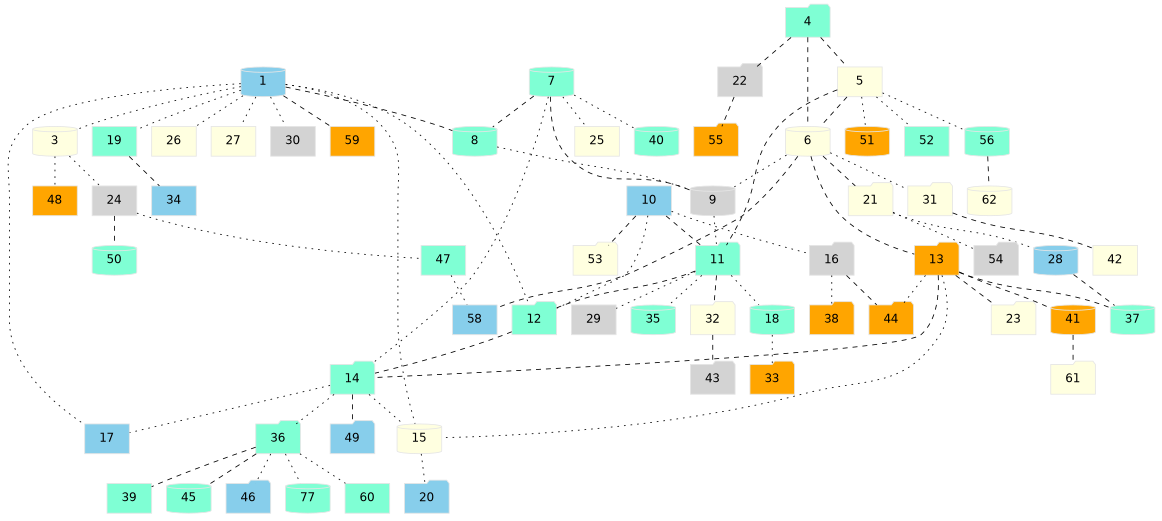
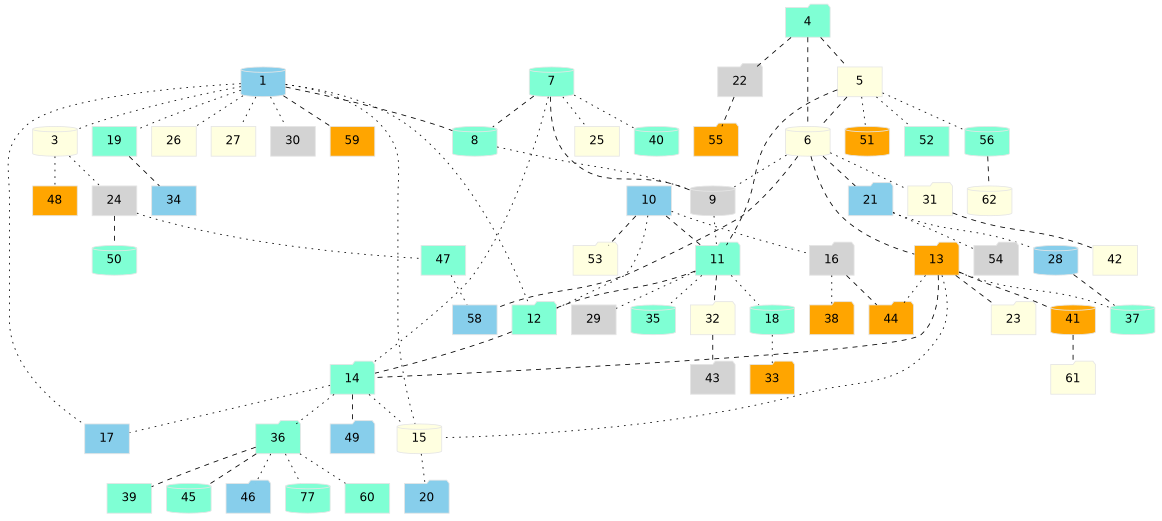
(871, 201) -> (871, 201)
(1035, 290) -> (1035, 290)
